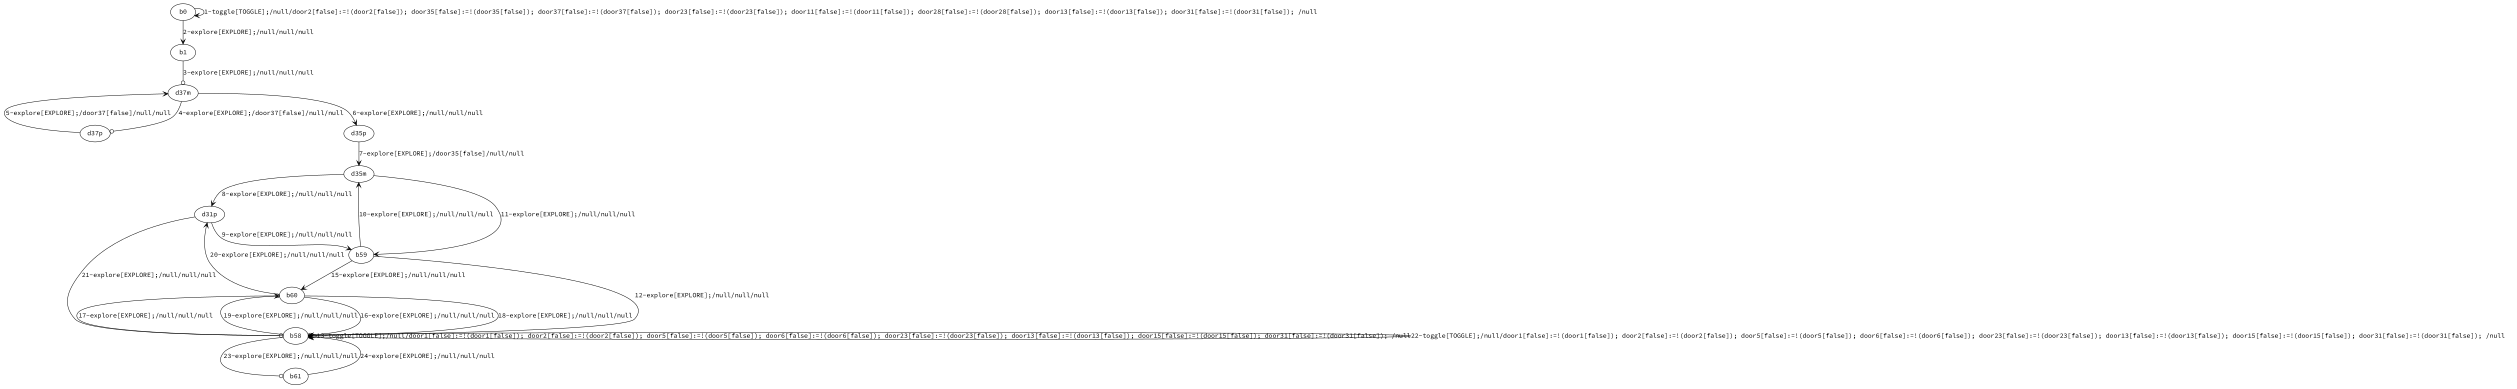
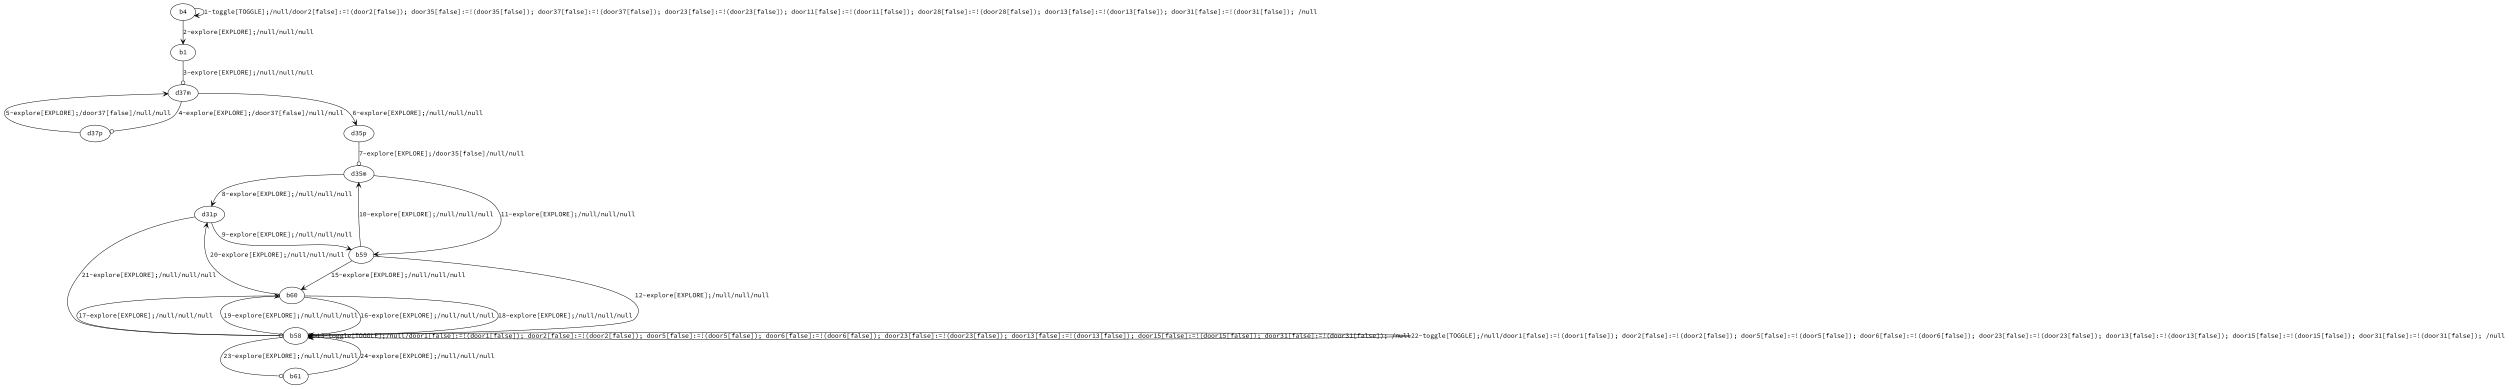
(183, 12) -> (183, 12)
(359, 152) -> (359, 152)
(360, 356) -> (360, 356)
